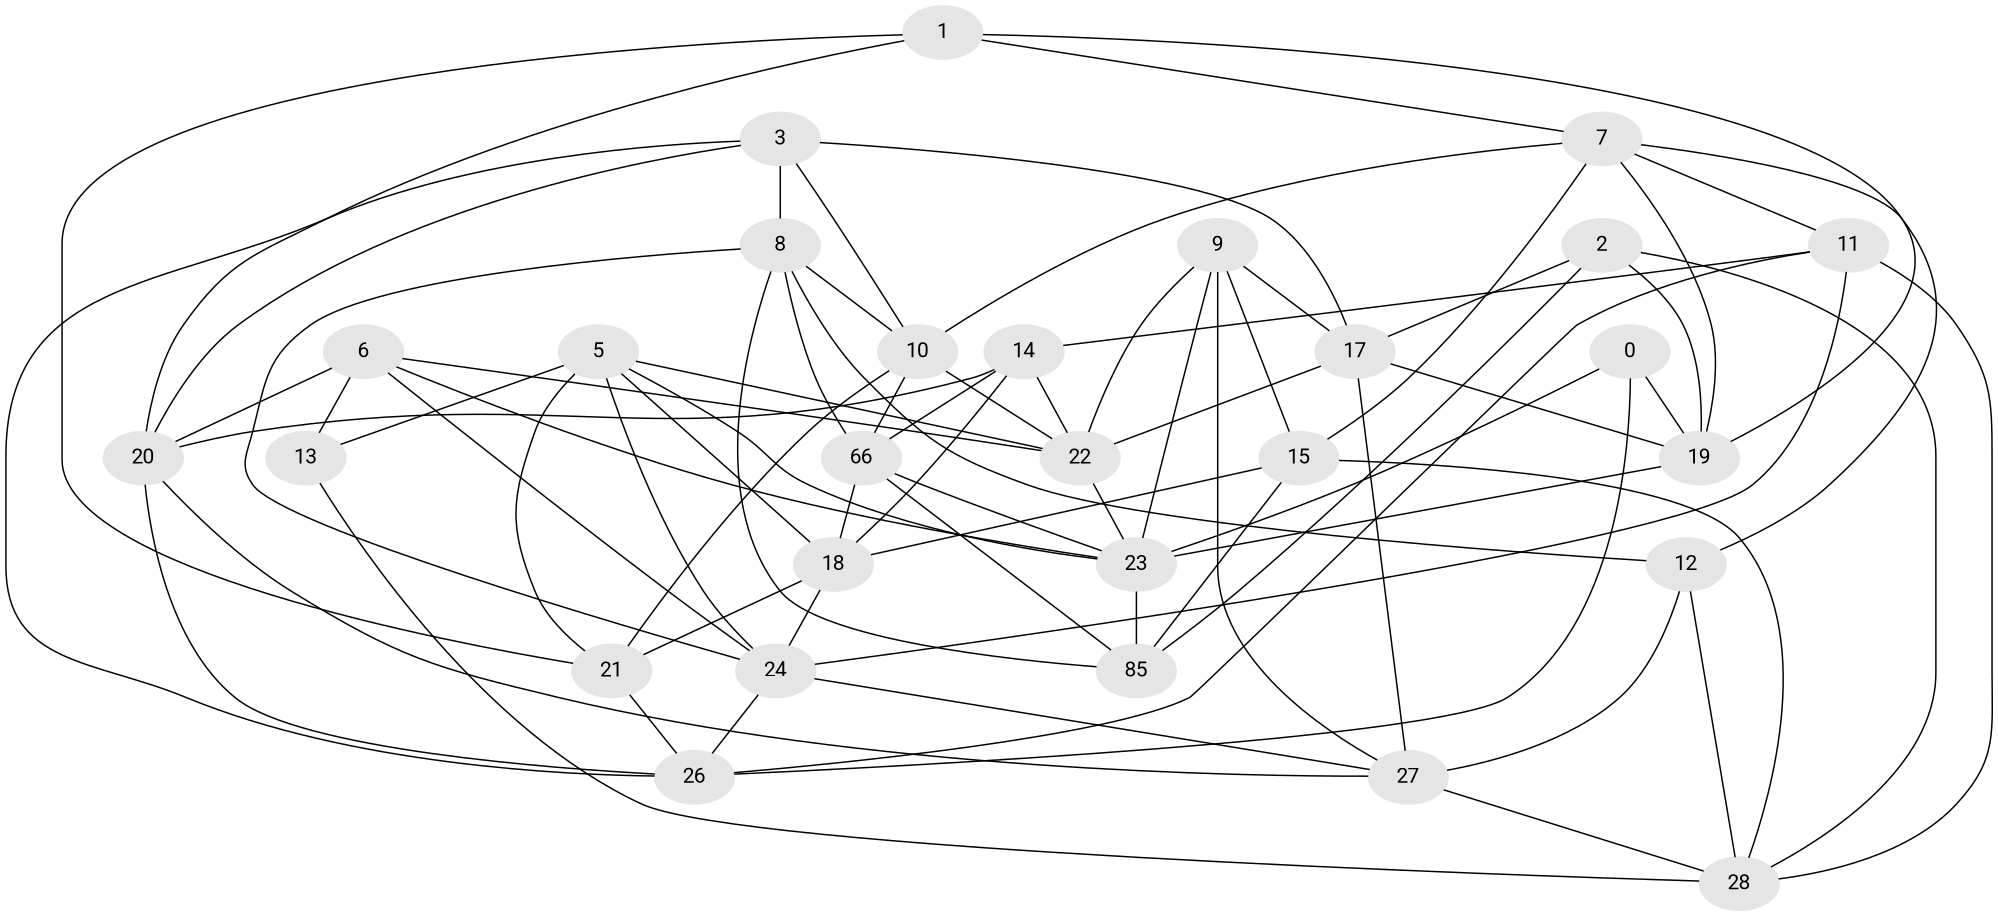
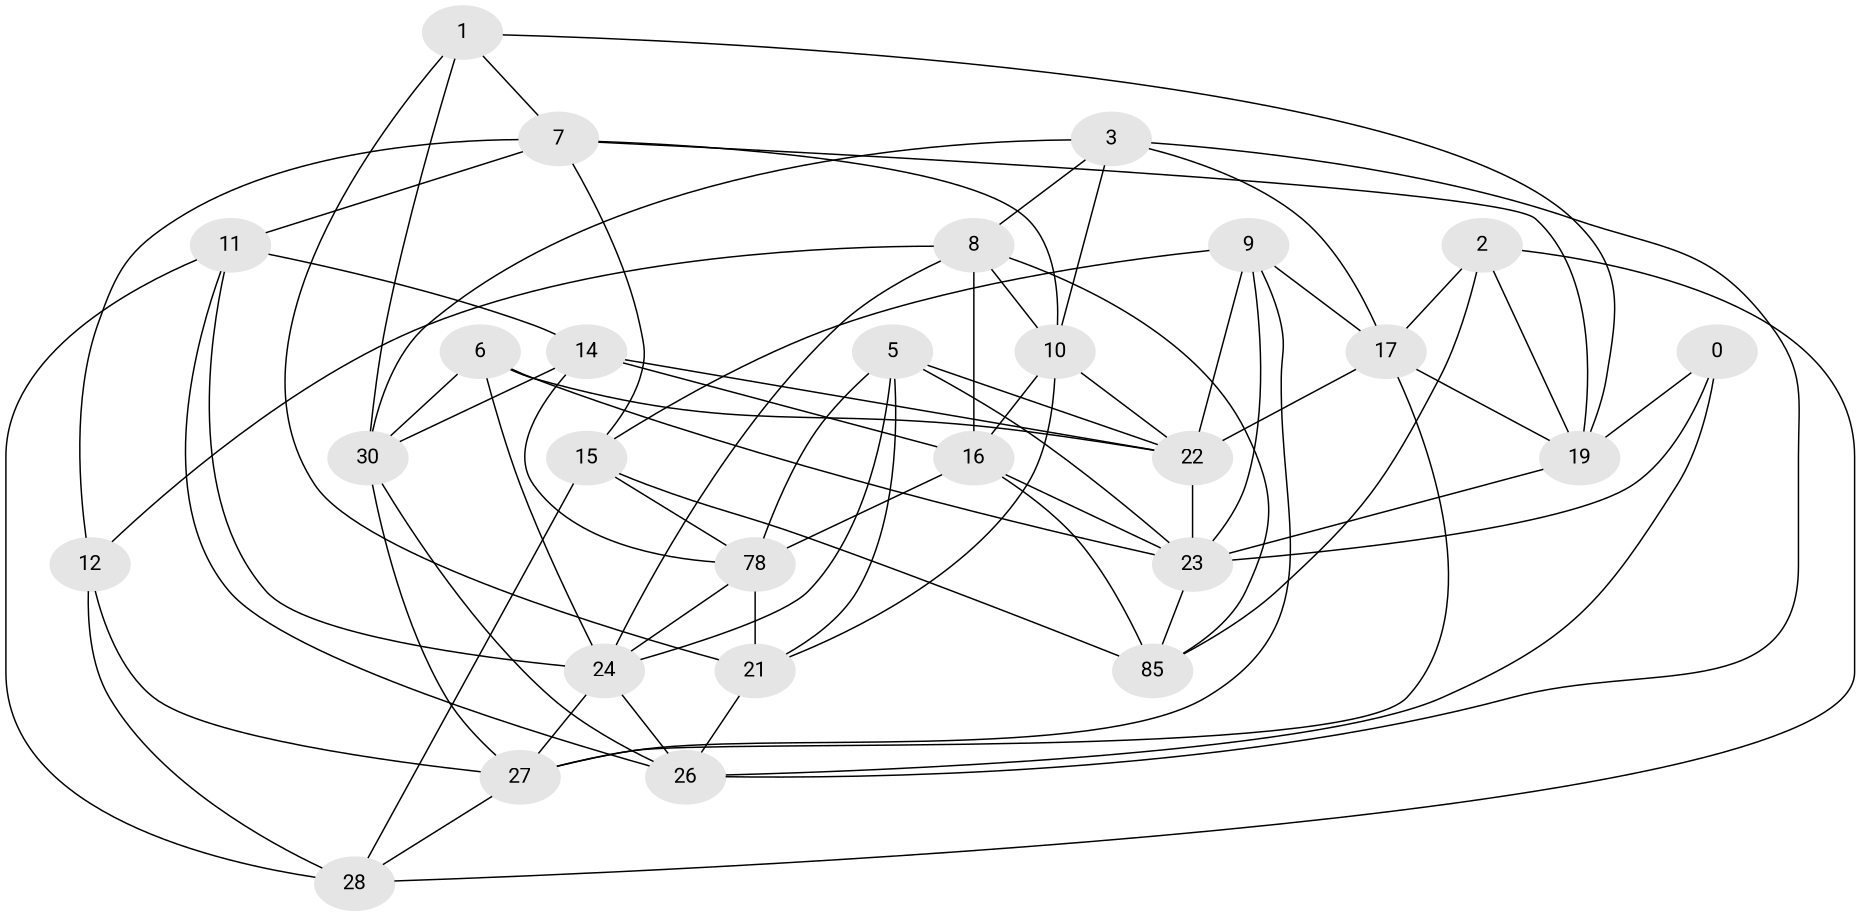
(143, 458) -> (368, 458)
(306, 458) -> none
(862, 458) -> (974, 458)
(833, 565) -> (755, 565)
